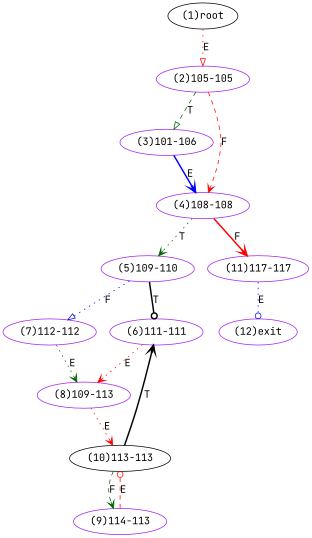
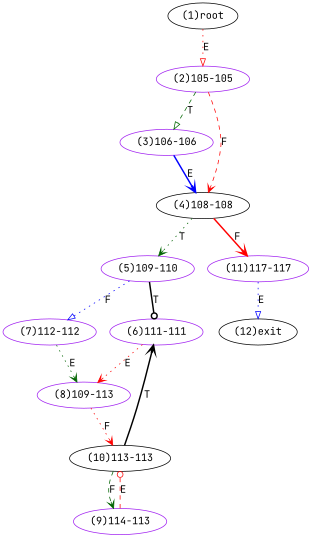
(167, 142) -> (167, 142)
(203, 206) -> (203, 206)
(258, 297) -> (258, 297)
(258, 332) -> (258, 332)
(107, 427) -> (107, 427)
